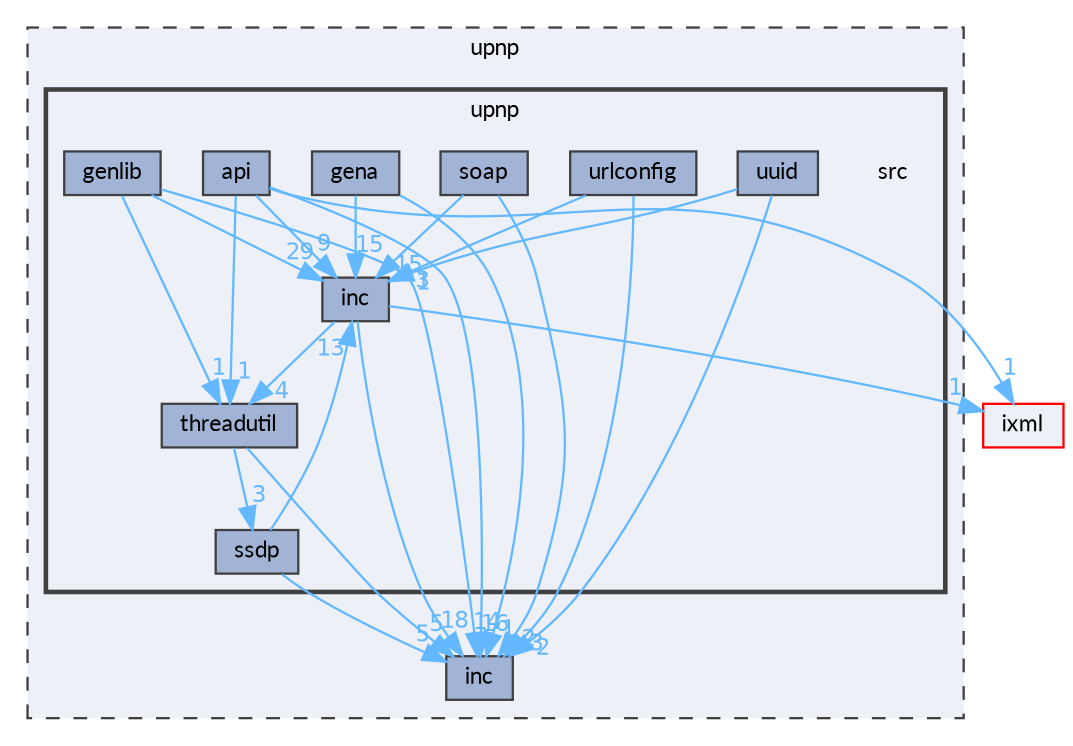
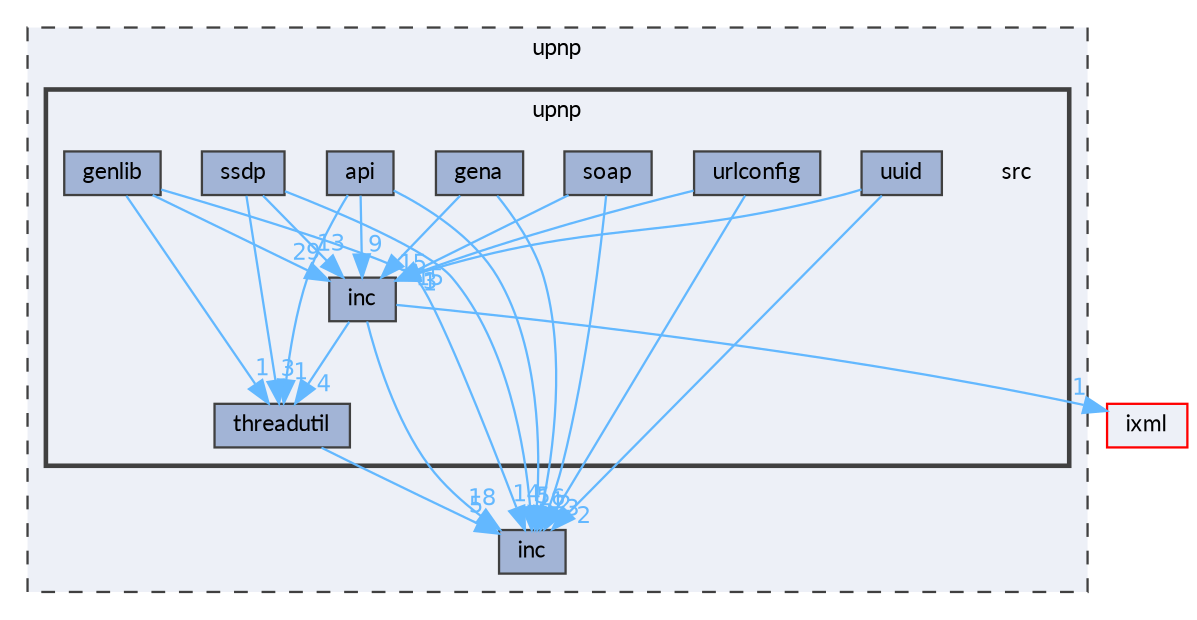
(724, 215) -> none
(241, 478) -> (261, 288)
